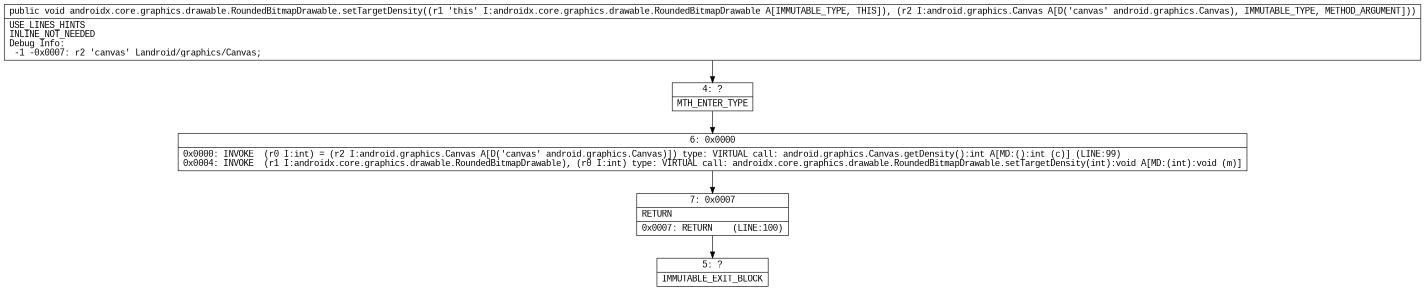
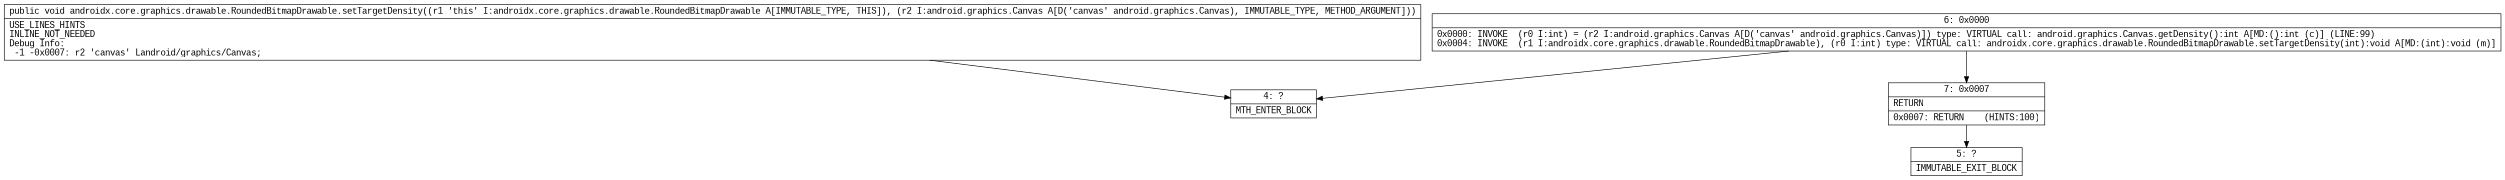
(713, 104) -> (1274, 111)
(713, 119) -> (1556, 75)
(713, 228) -> (1967, 118)
